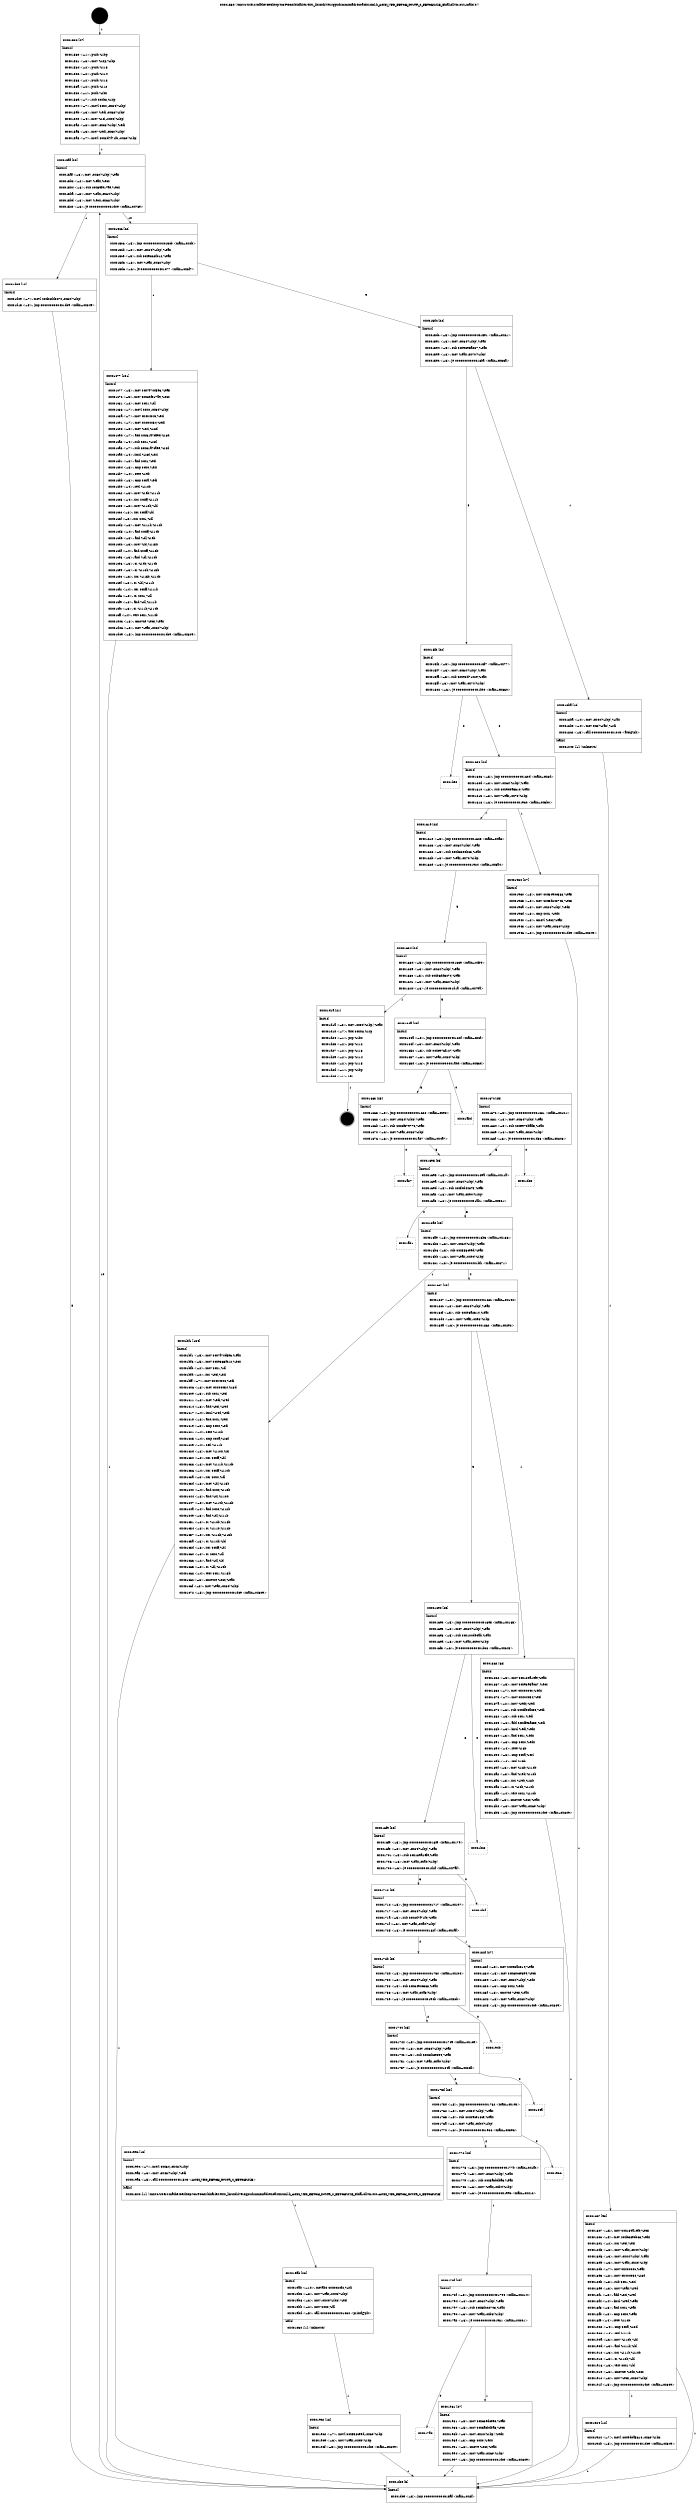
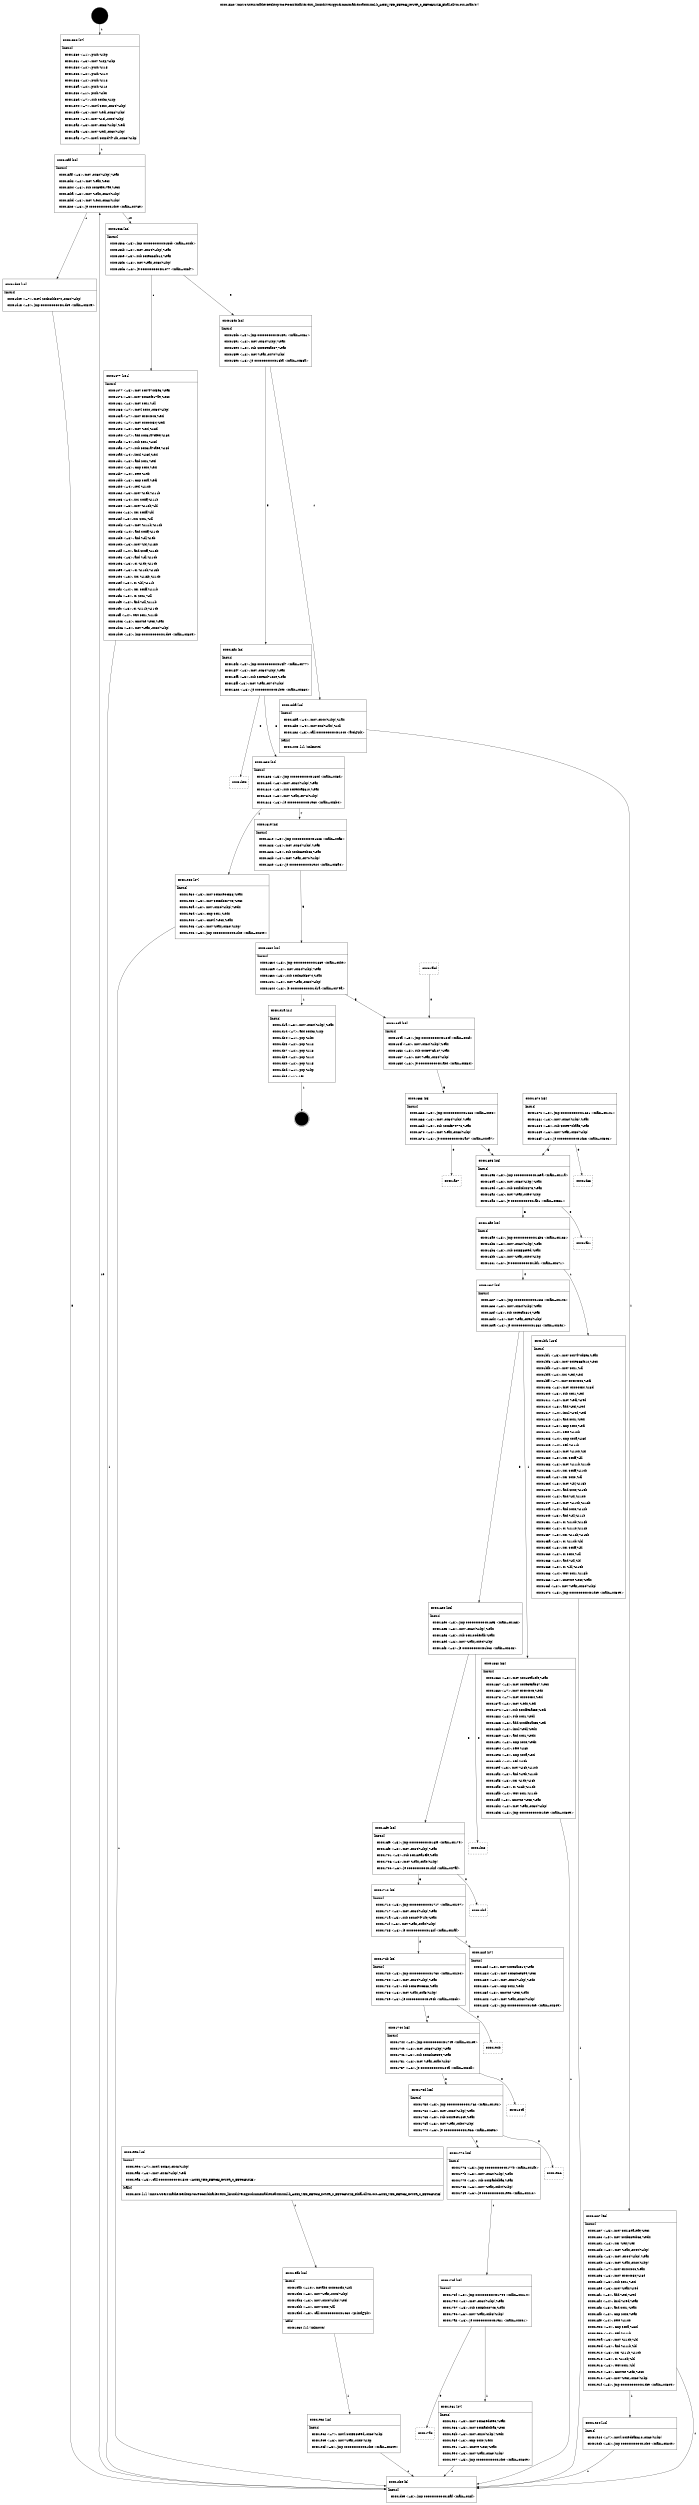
(455, 1090) -> (429, 995)
